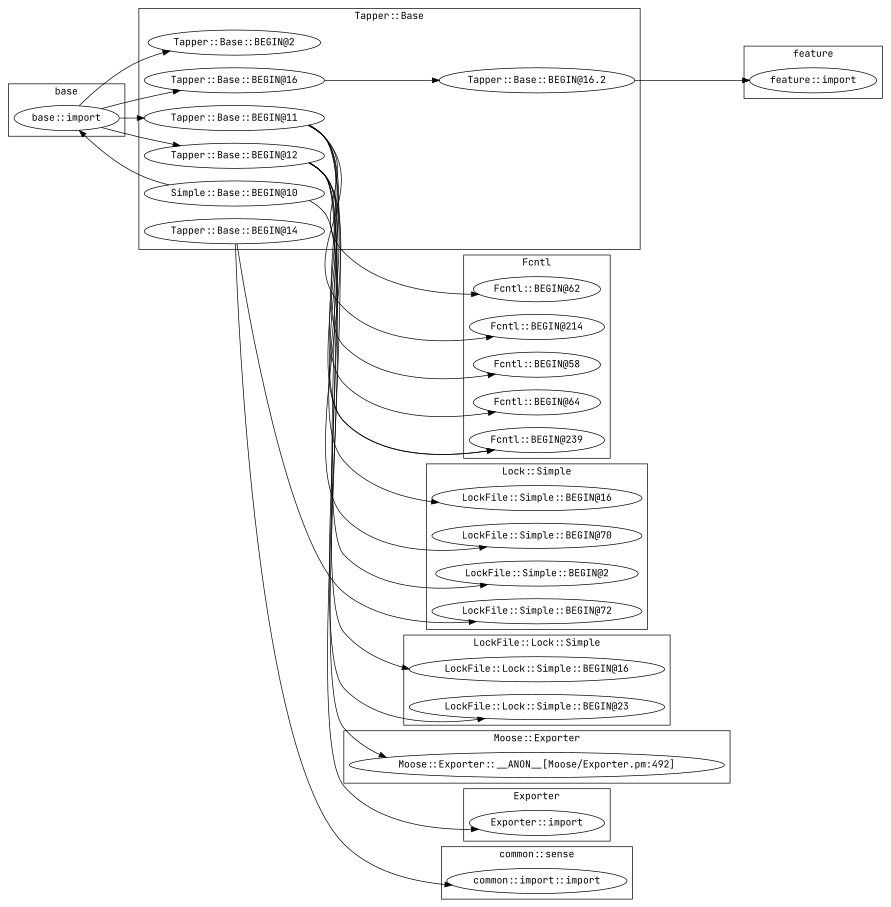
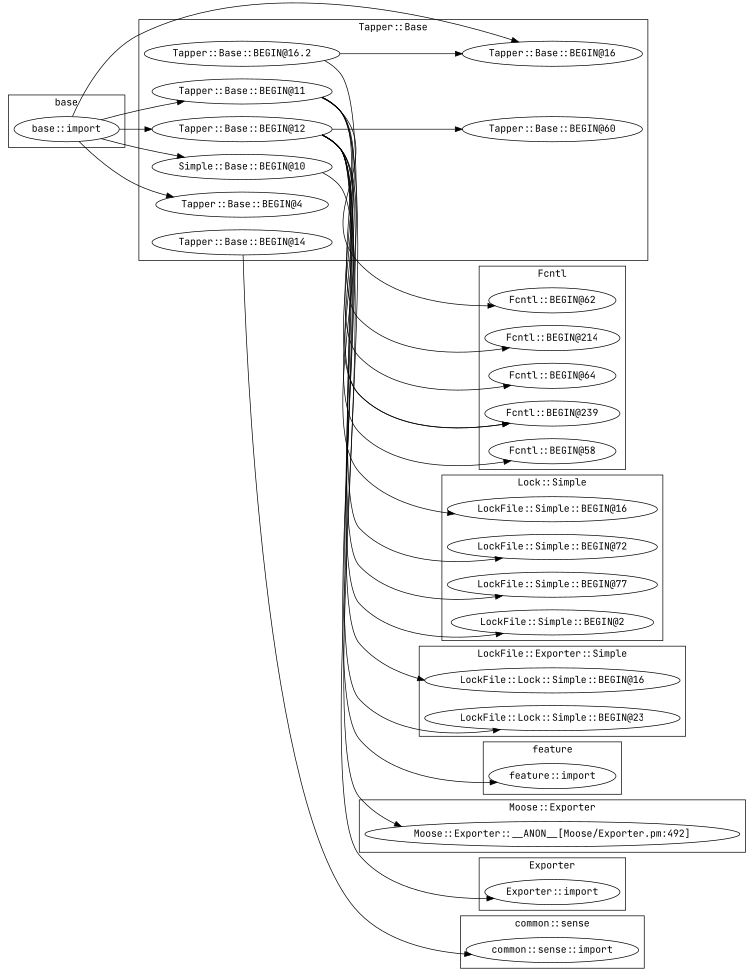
(234, 43) -> (242, 205)
(378, 80) -> (398, 54)
none -> (552, 129)
(123, 166) -> (133, 147)
(343, 344) -> (361, 433)
(291, 488) -> (357, 522)
(537, 536) -> (552, 585)
(537, 643) -> (552, 654)
(537, 881) -> (552, 950)
